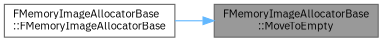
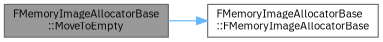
(189, 21) -> (183, 21)
